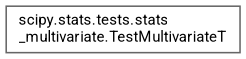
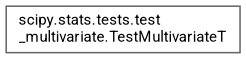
(123, 29) -> (123, 29)
